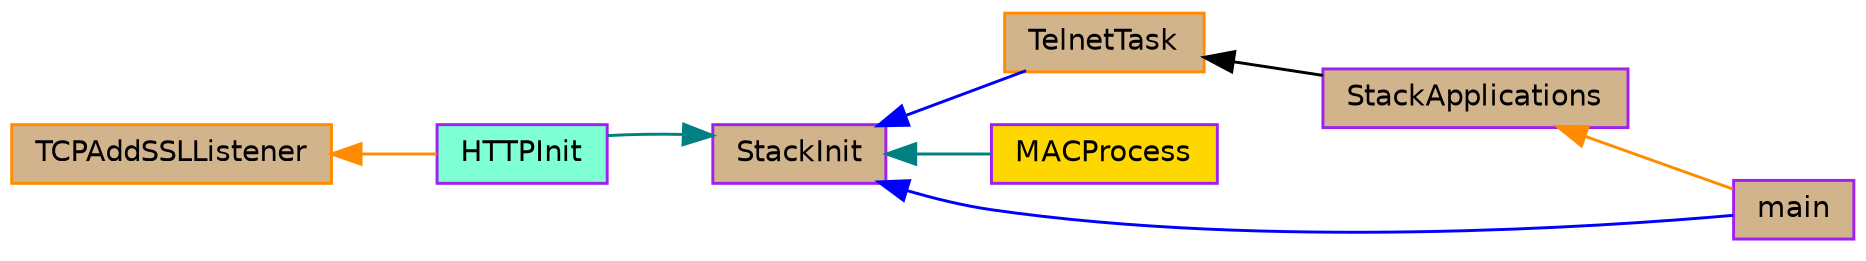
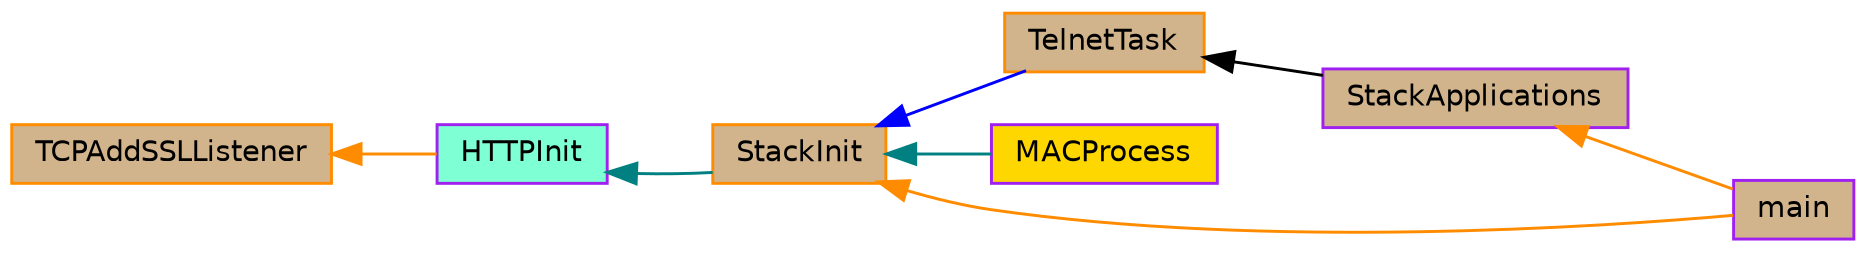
(645, 134) -> (675, 174)
(799, 154) -> (799, 154)
(1319, 232) -> (1319, 232)
